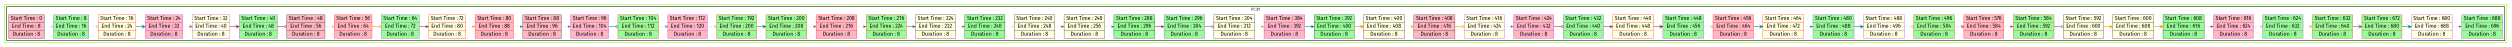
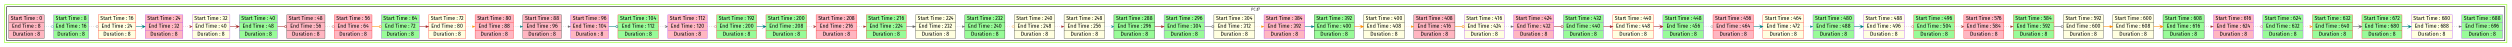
(1256, 10) -> (1256, 10)
